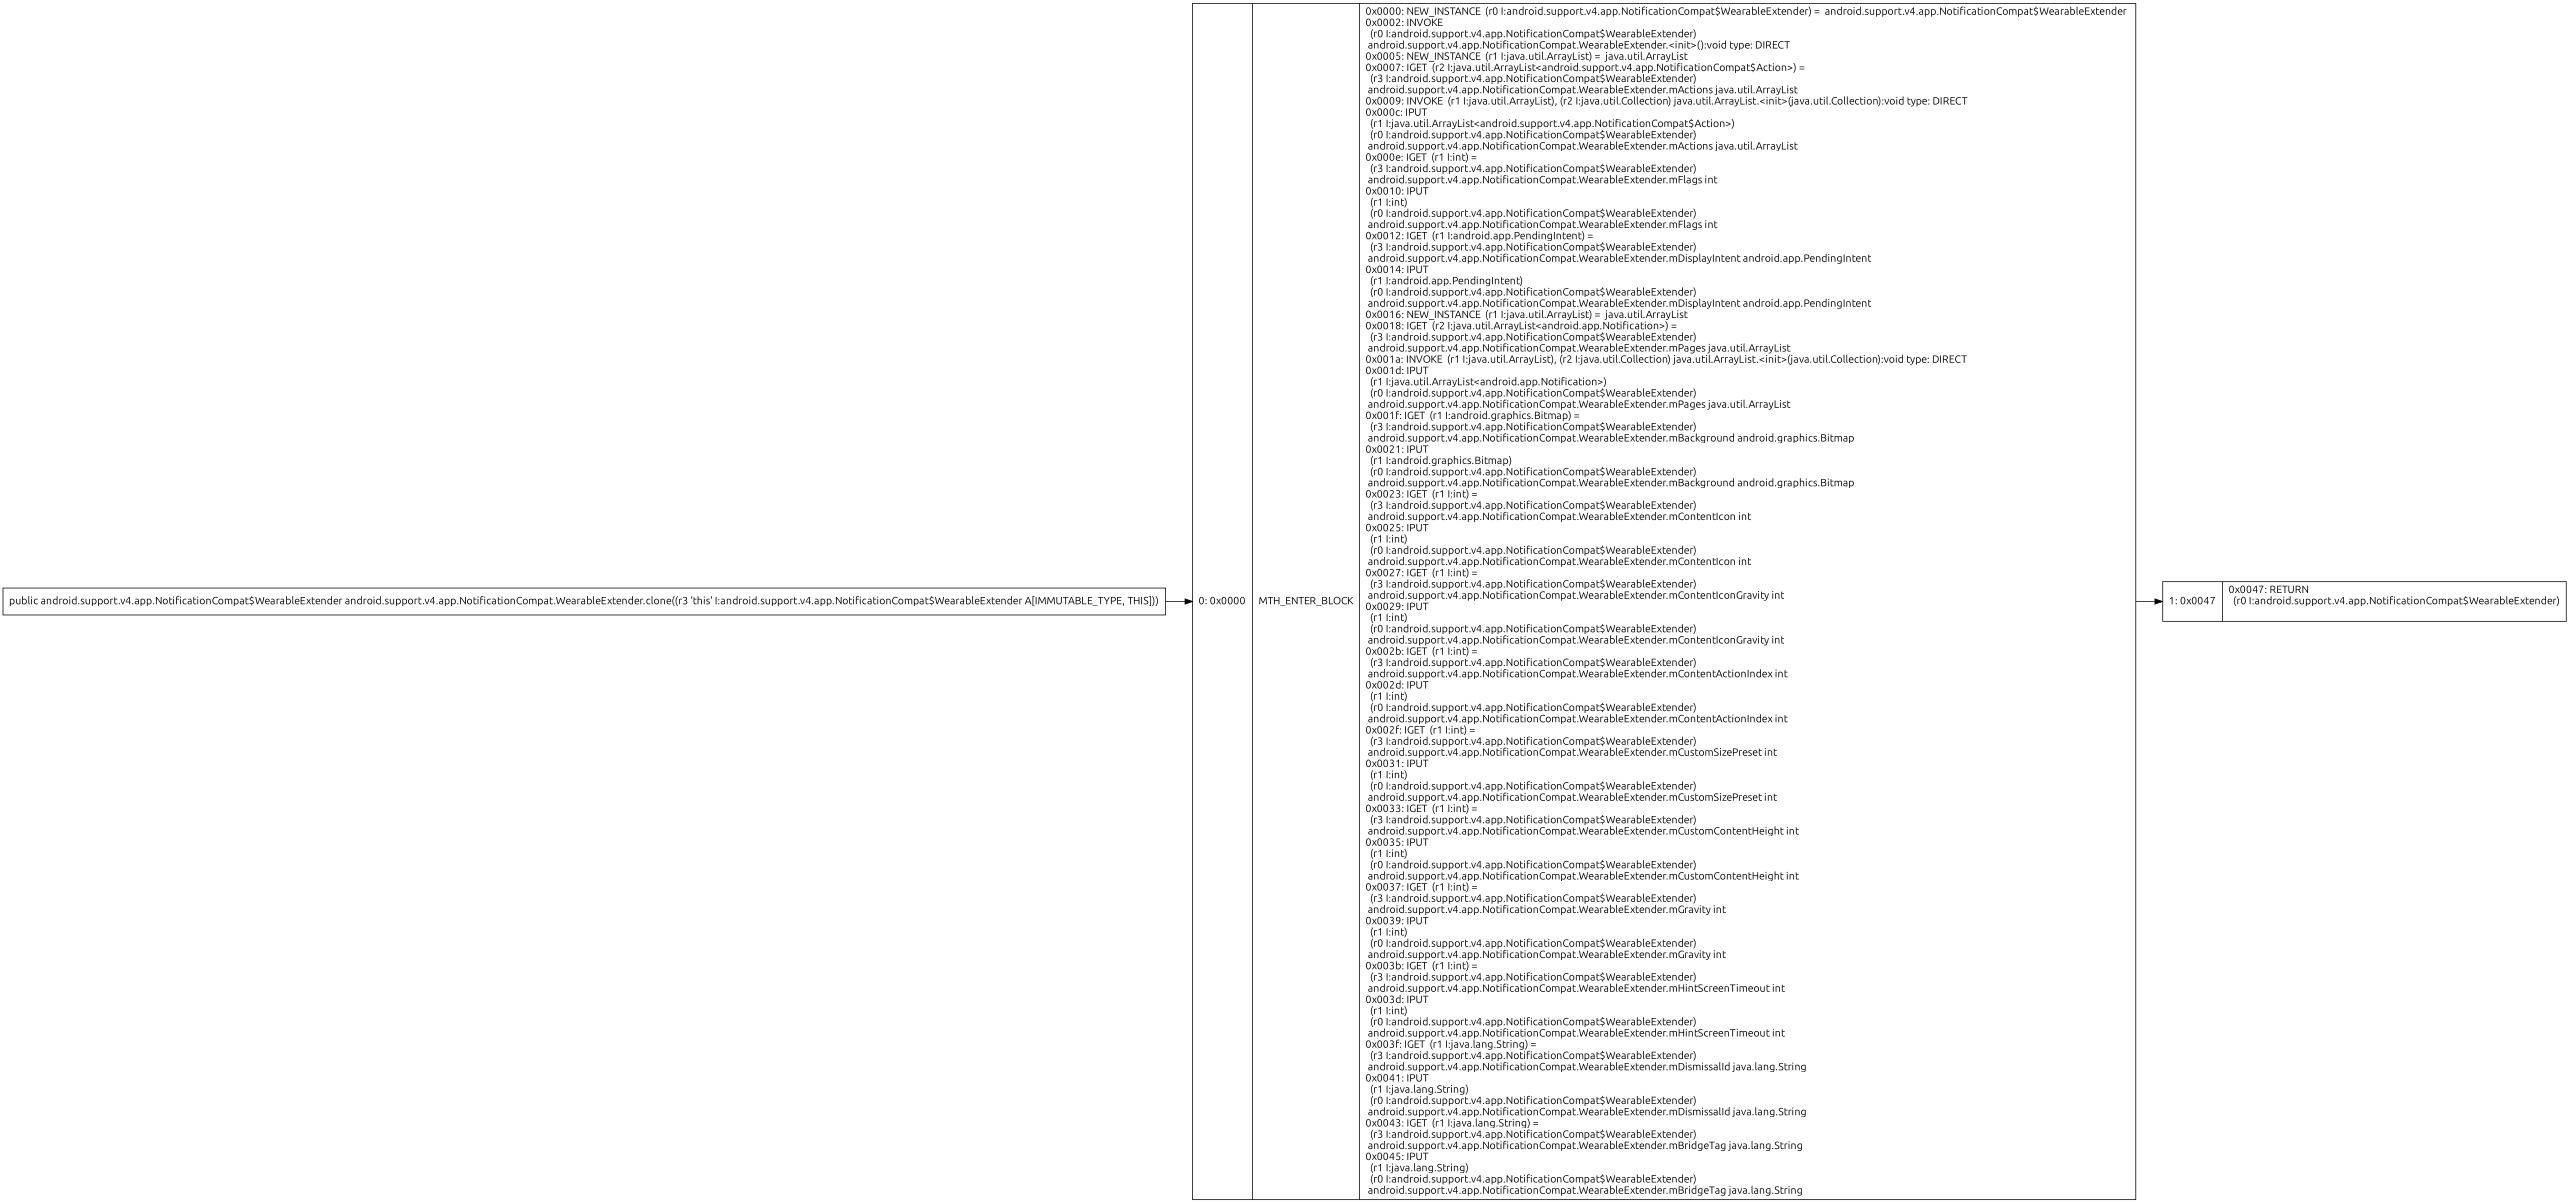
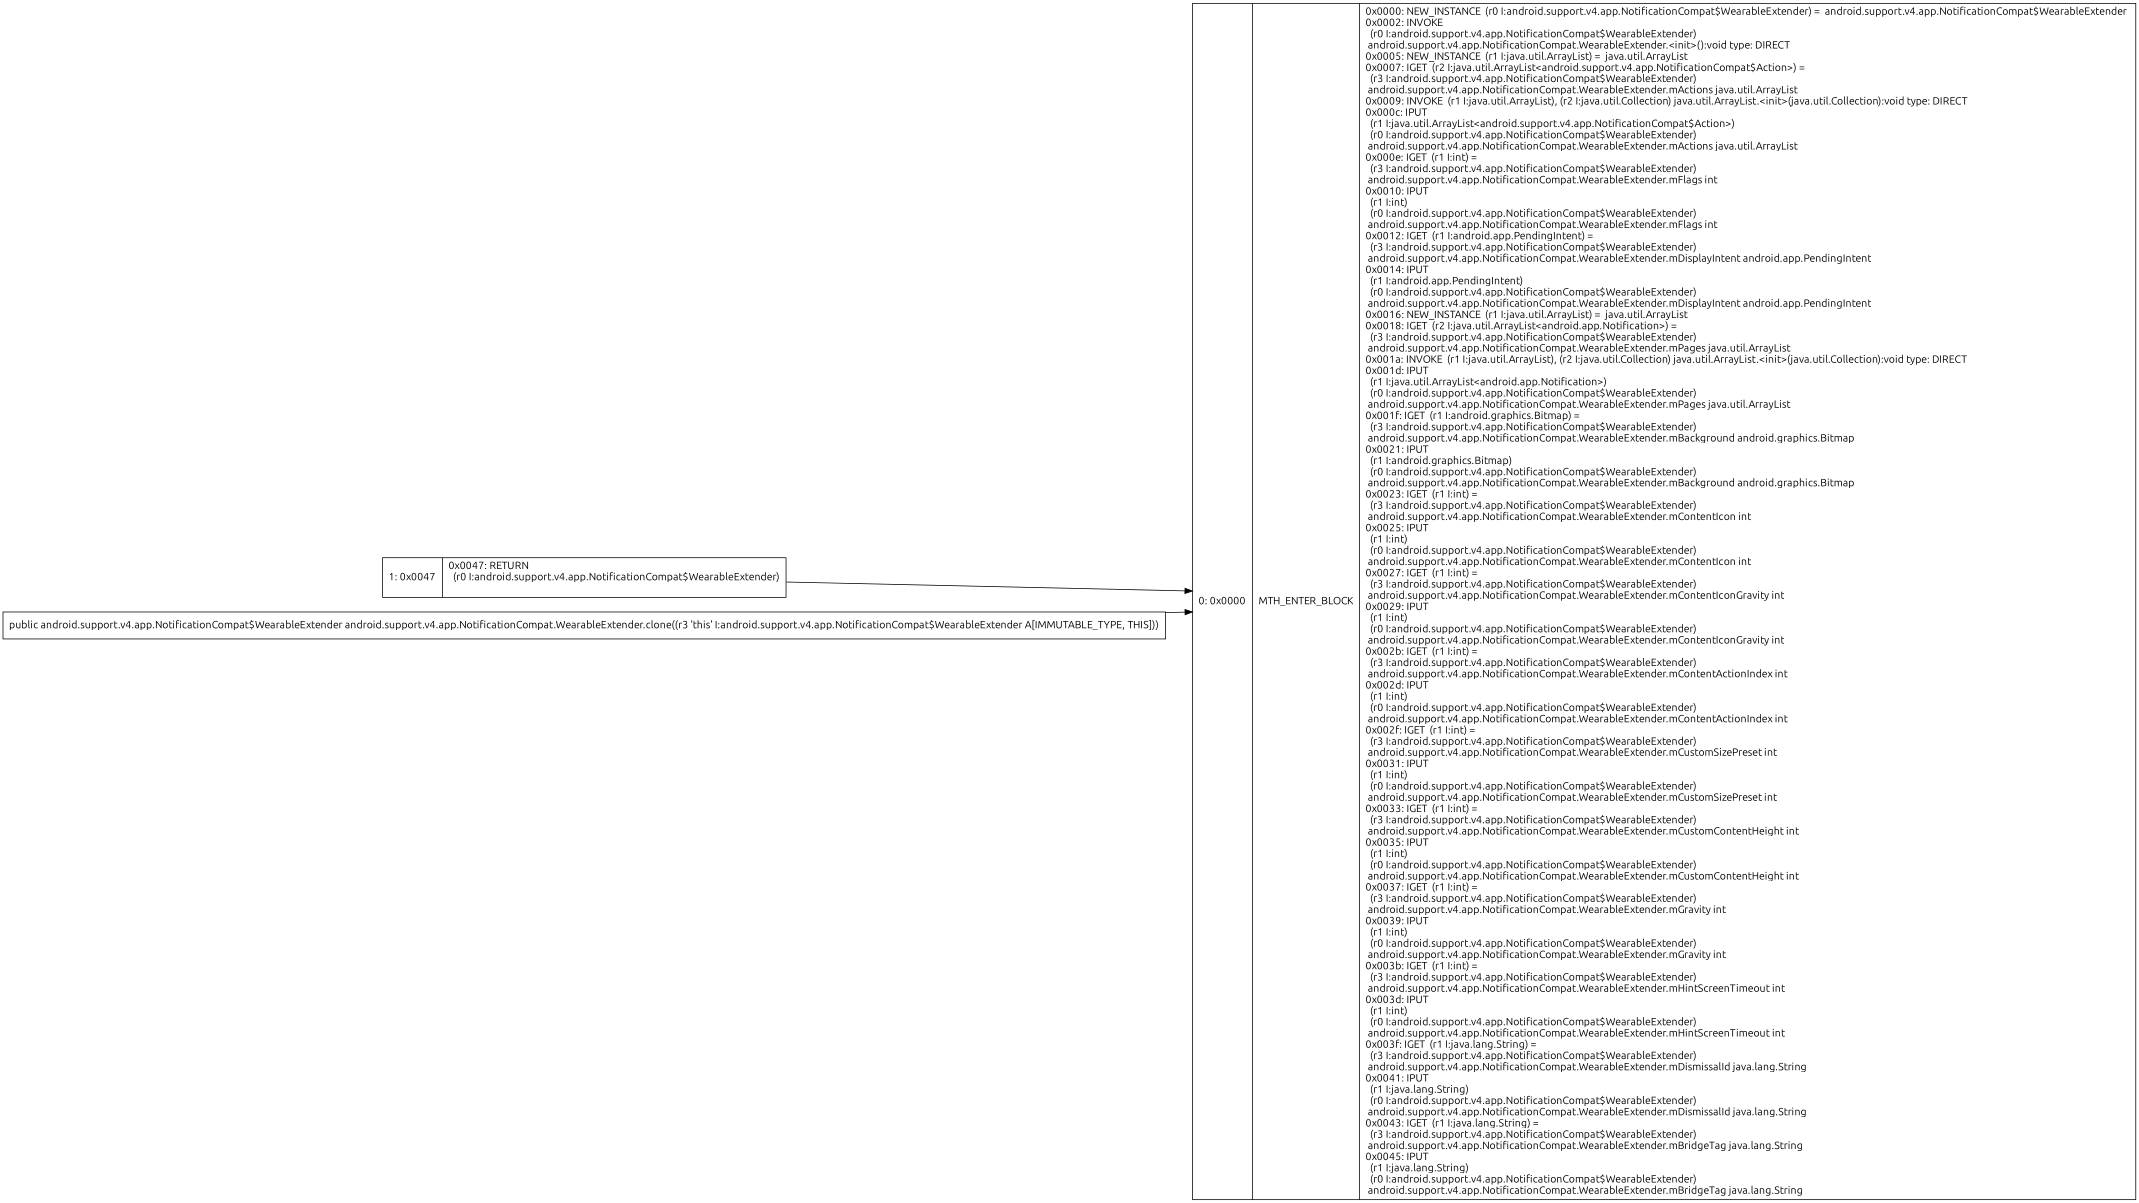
(2145, 602) -> (986, 586)
